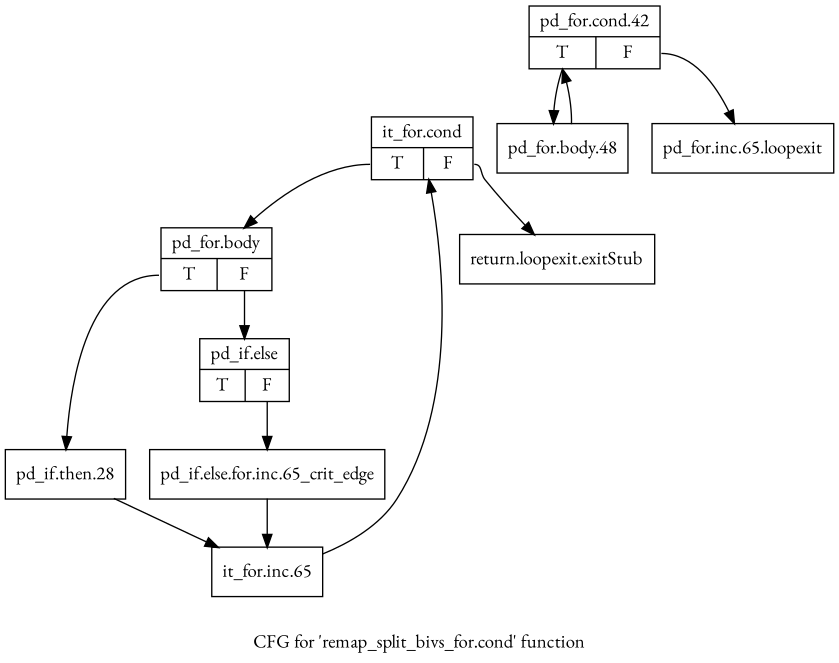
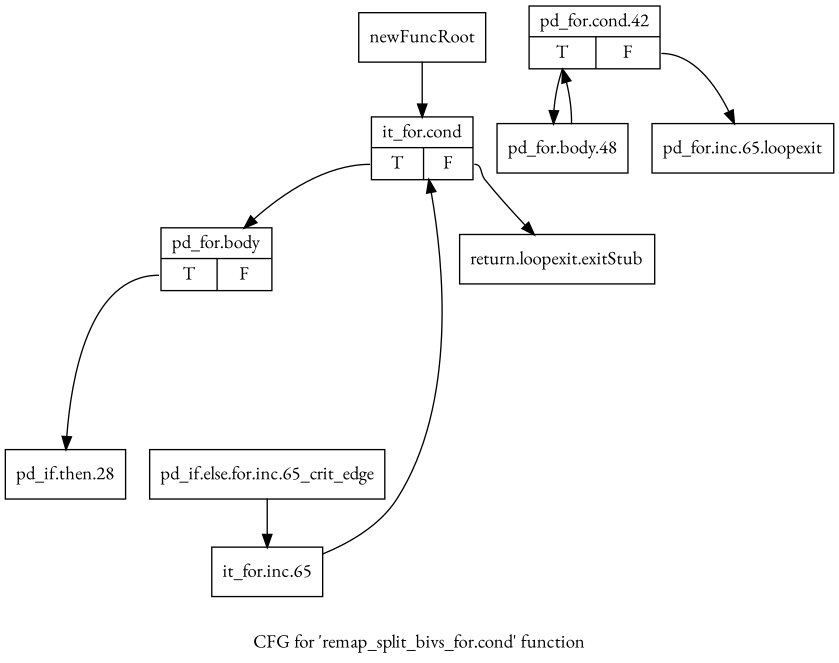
none -> (422, 37)
(245, 370) -> none
(160, 520) -> none
